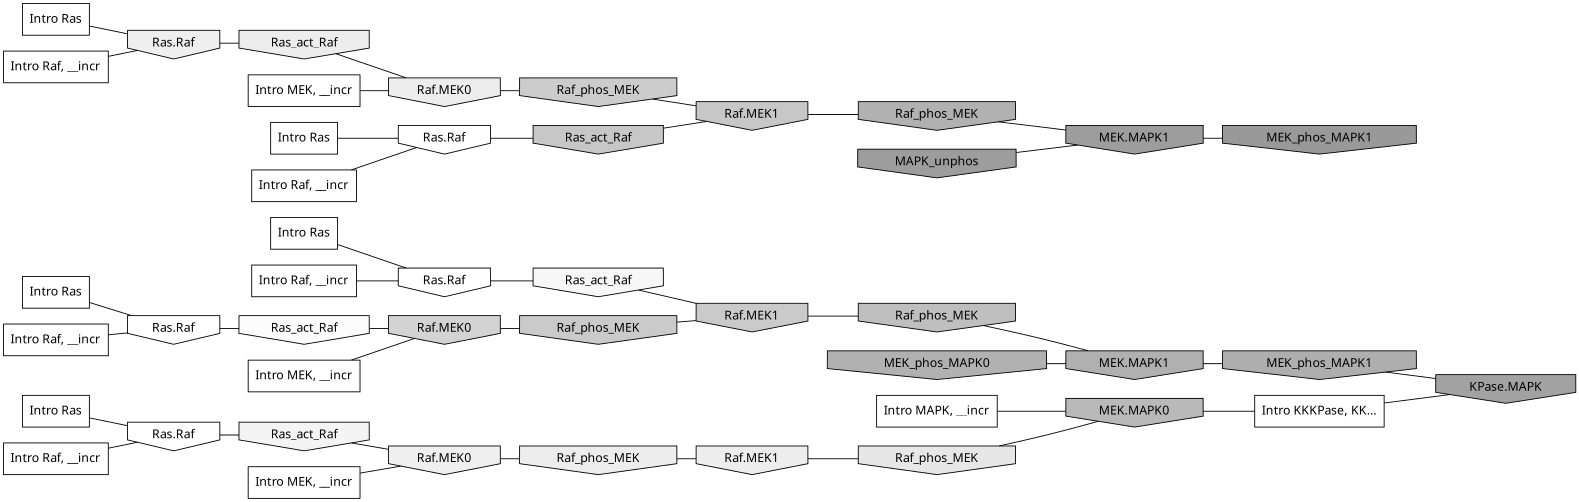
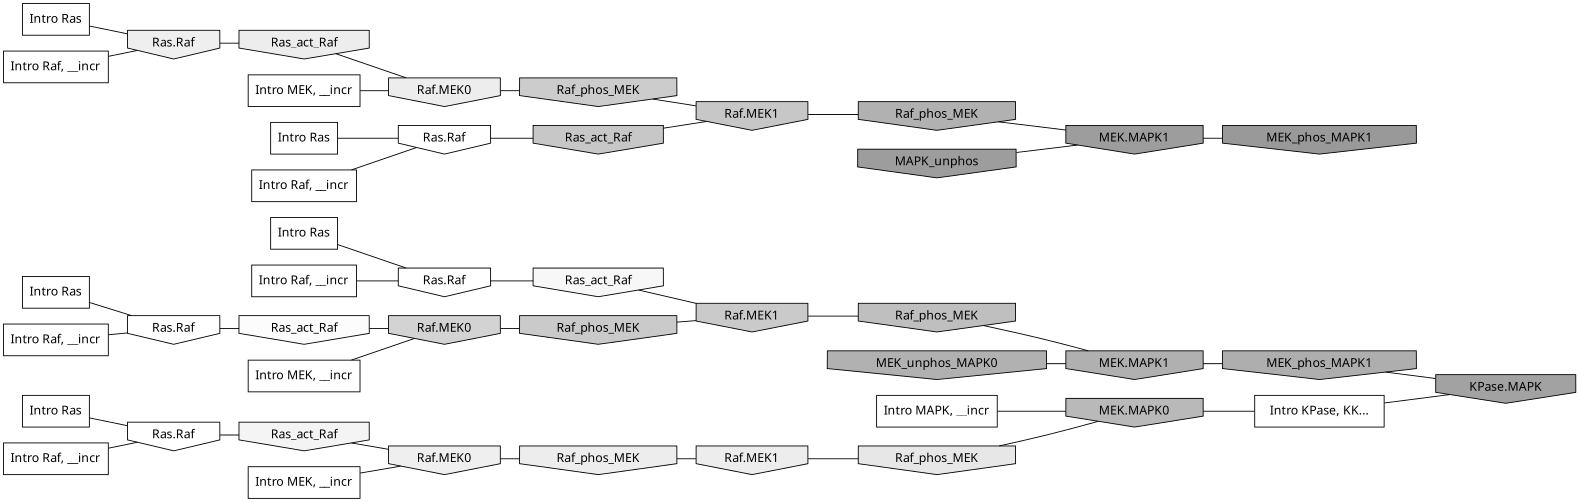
(937, 364) -> (937, 364)
(1319, 411) -> (1319, 411)
